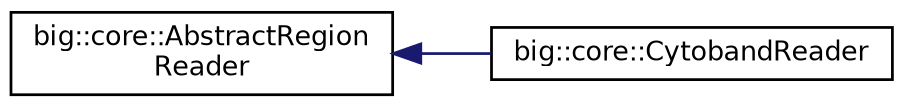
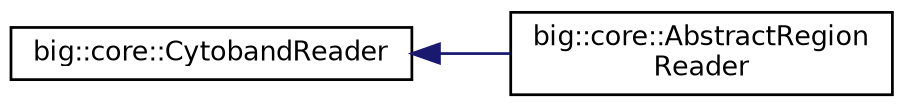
(456, 54) -> (475, 54)
